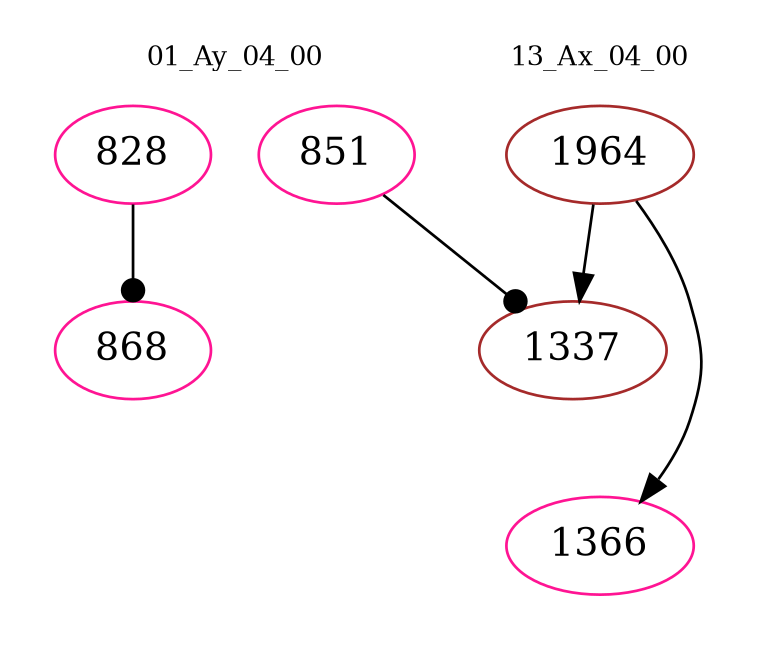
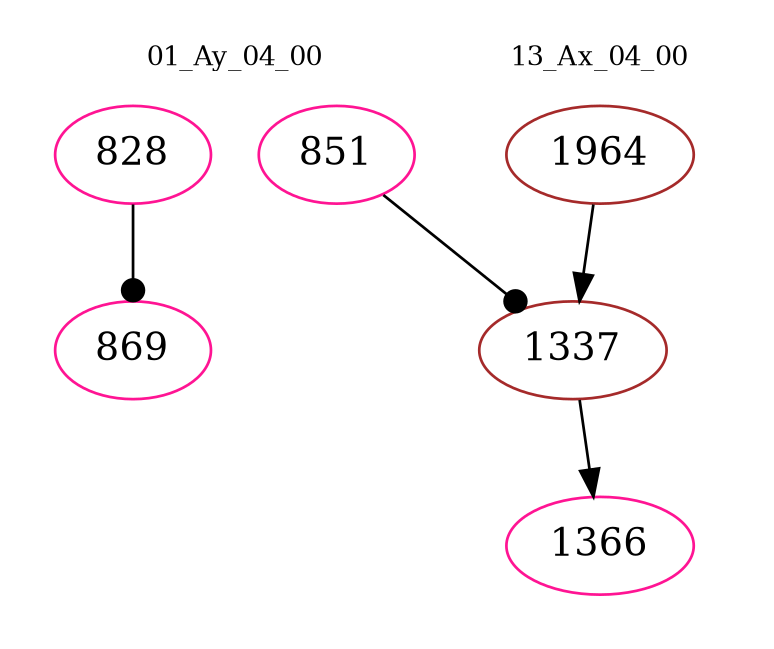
(699, 337) -> (585, 435)
(133, 350) -> (133, 350)
